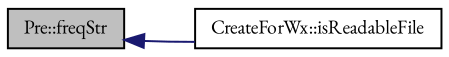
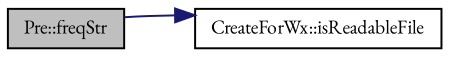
(170, 42) -> (149, 16)
